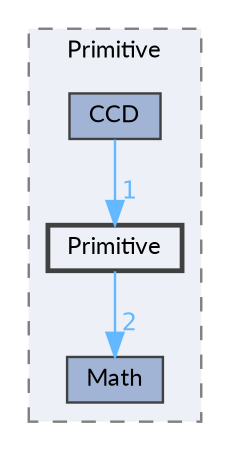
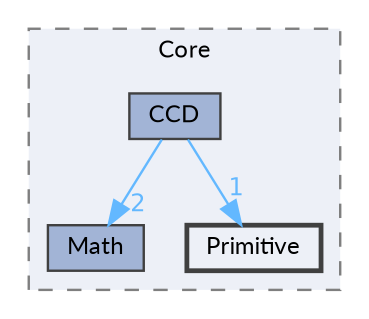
(115, 52) -> (184, 52)
(115, 302) -> (142, 172)
